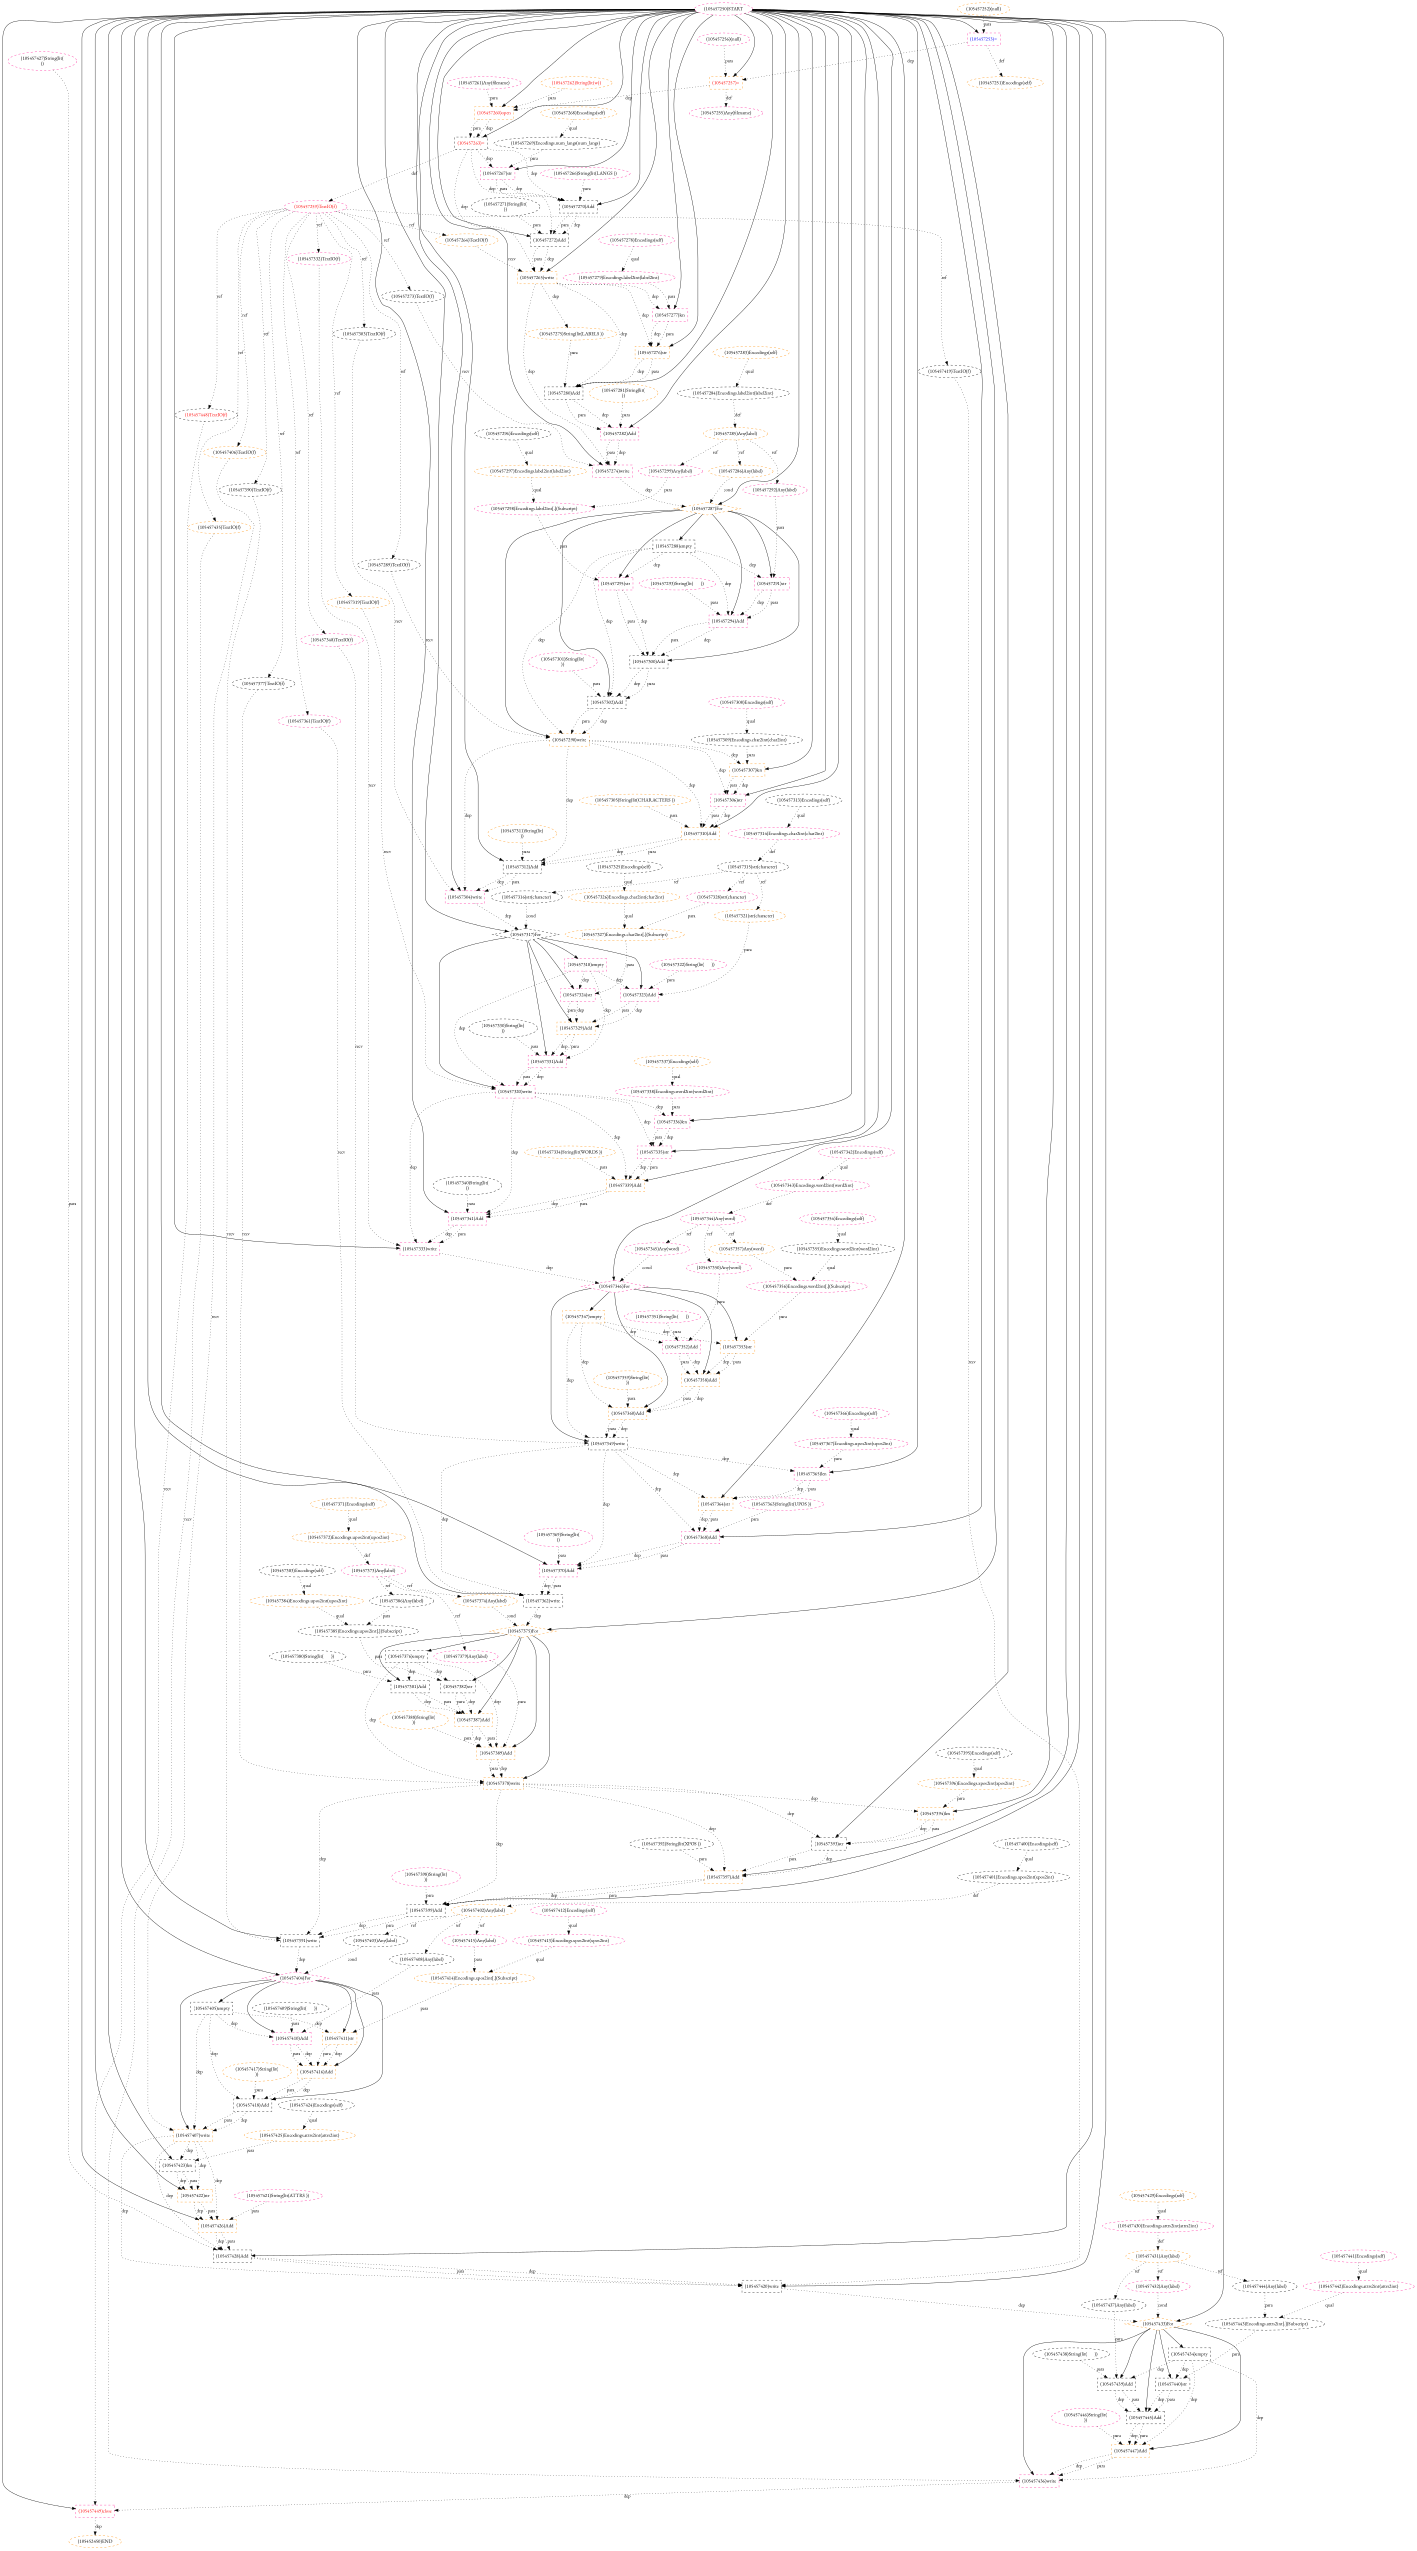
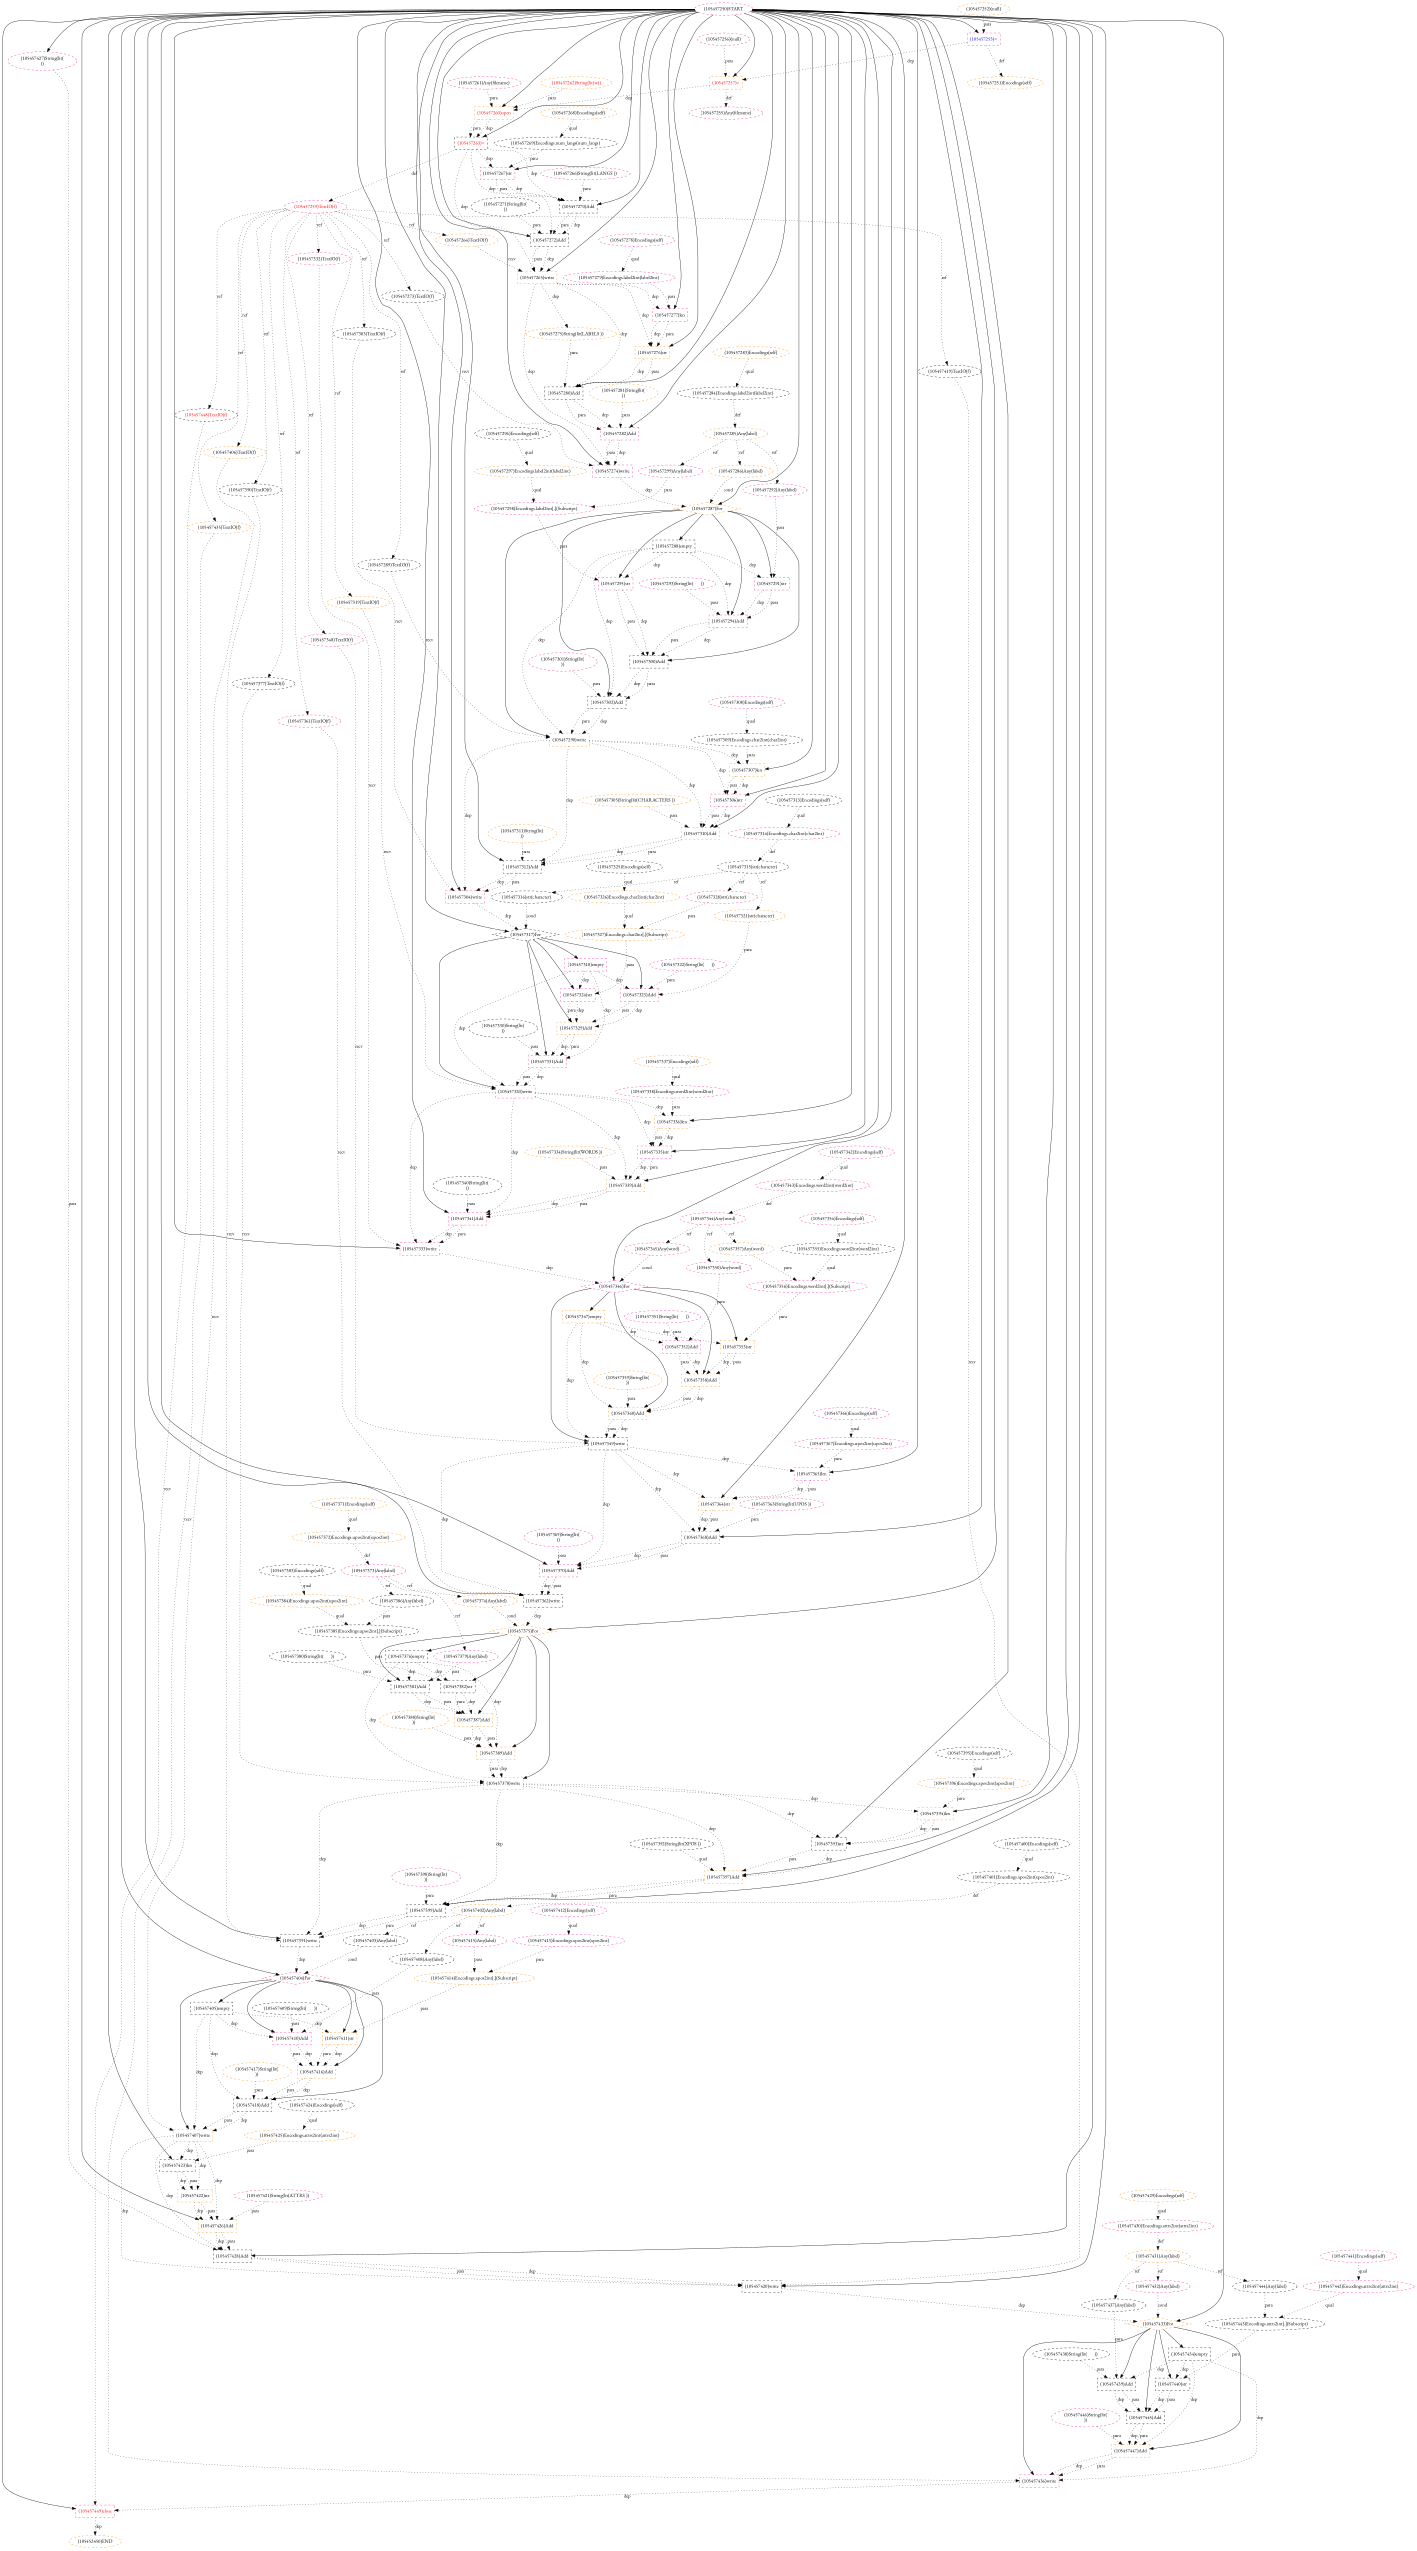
(95, 825) -> (366, 10)
(672, 1122) -> (672, 1122)
(517, 1698) -> (447, 1672)
(703, 1859) -> (703, 1859)
(540, 1959) -> (540, 1959)
